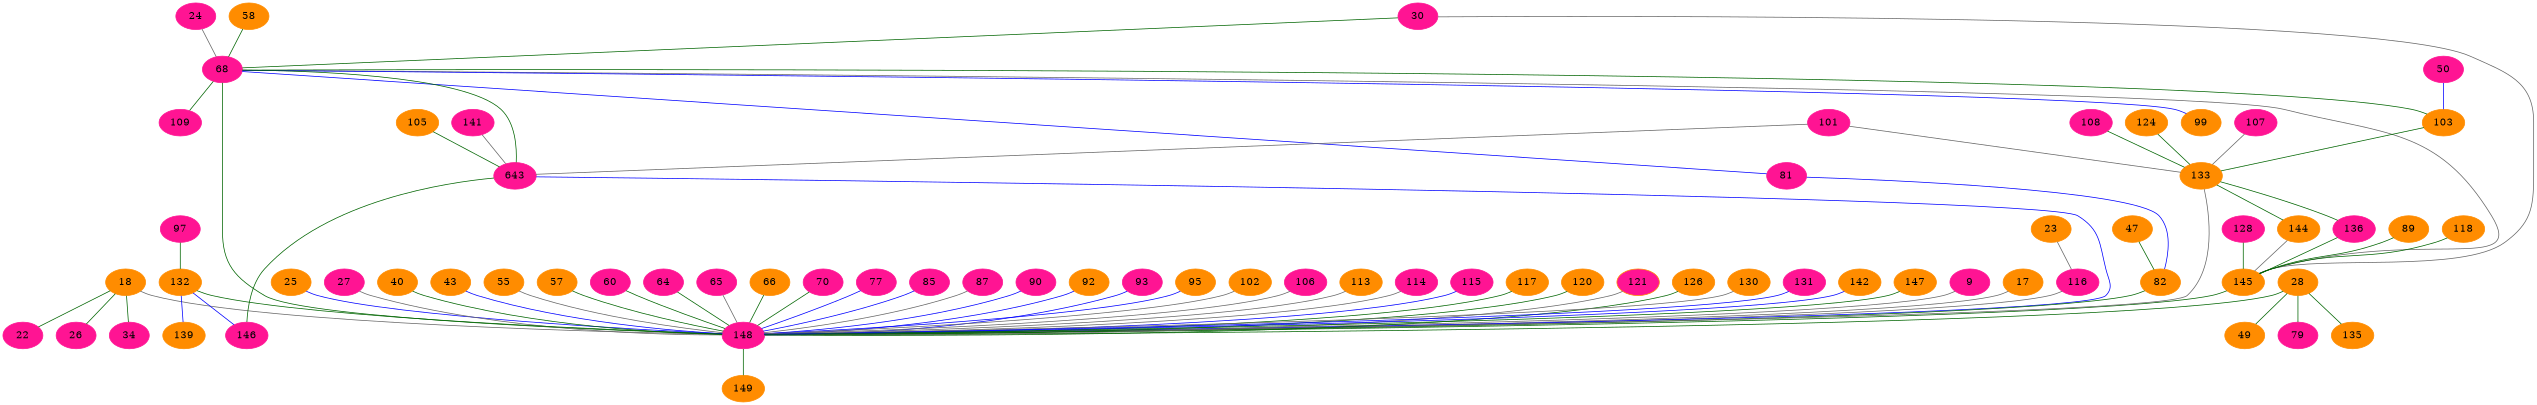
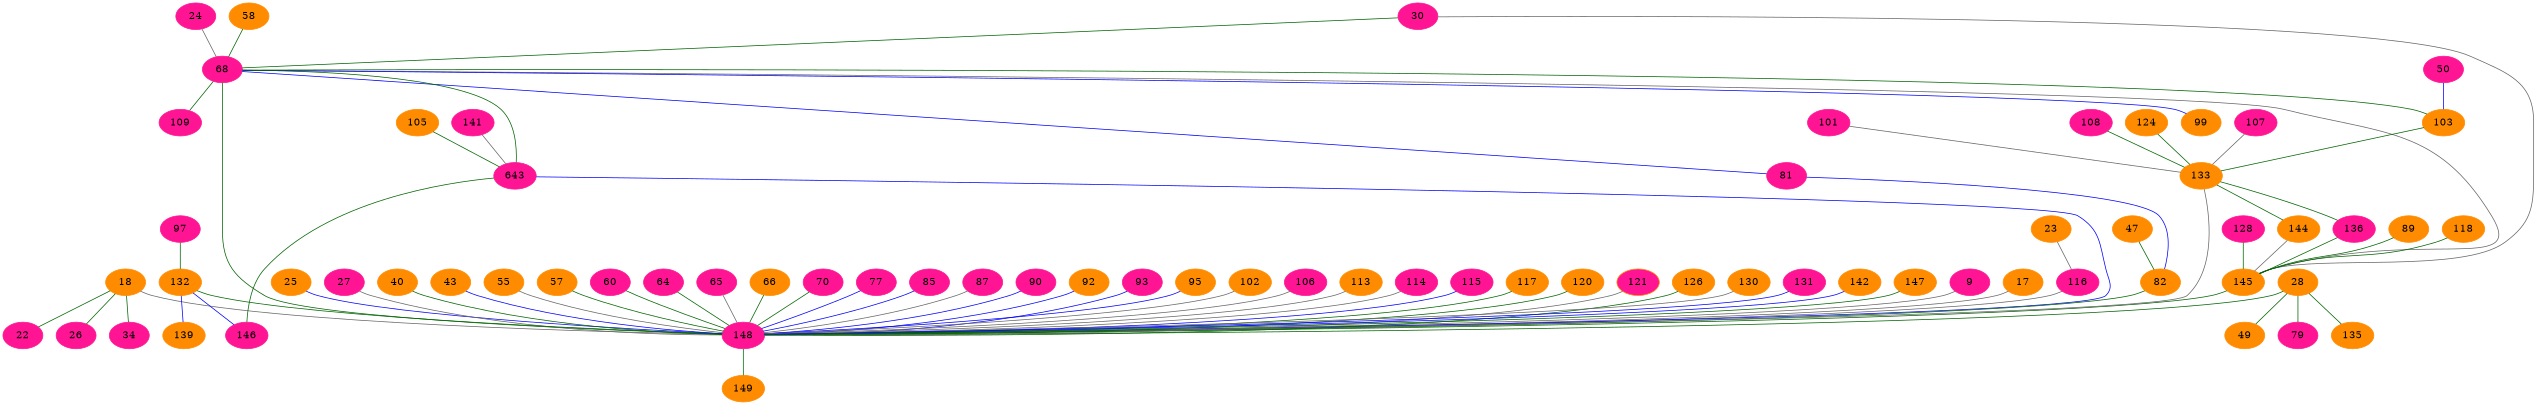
(1172, 149) -> none
